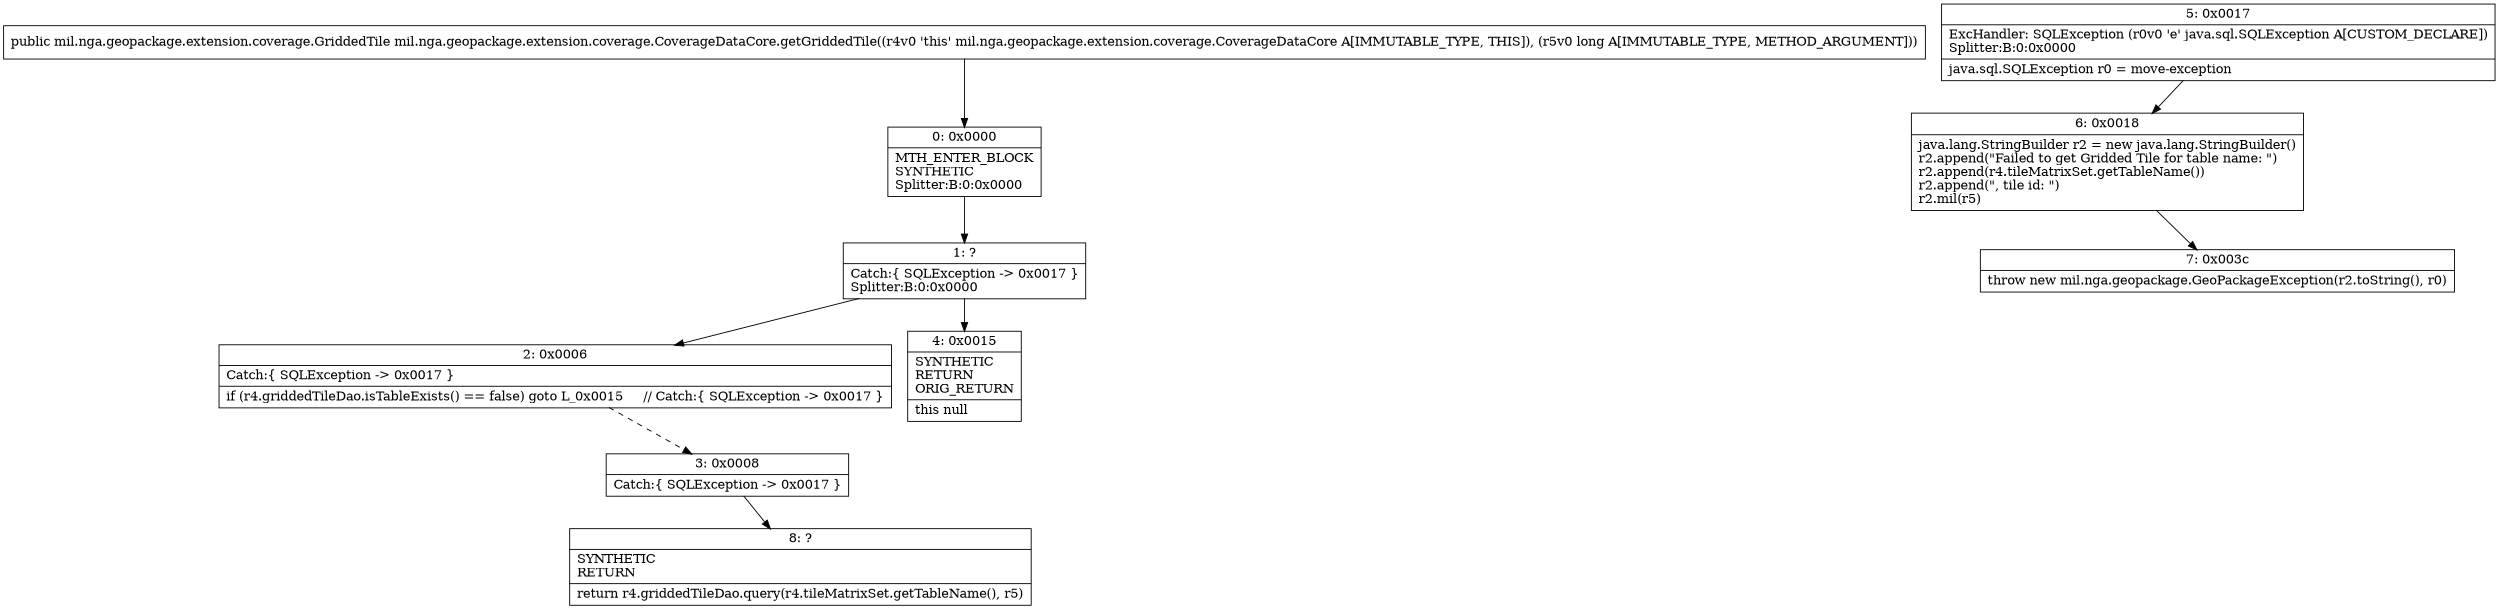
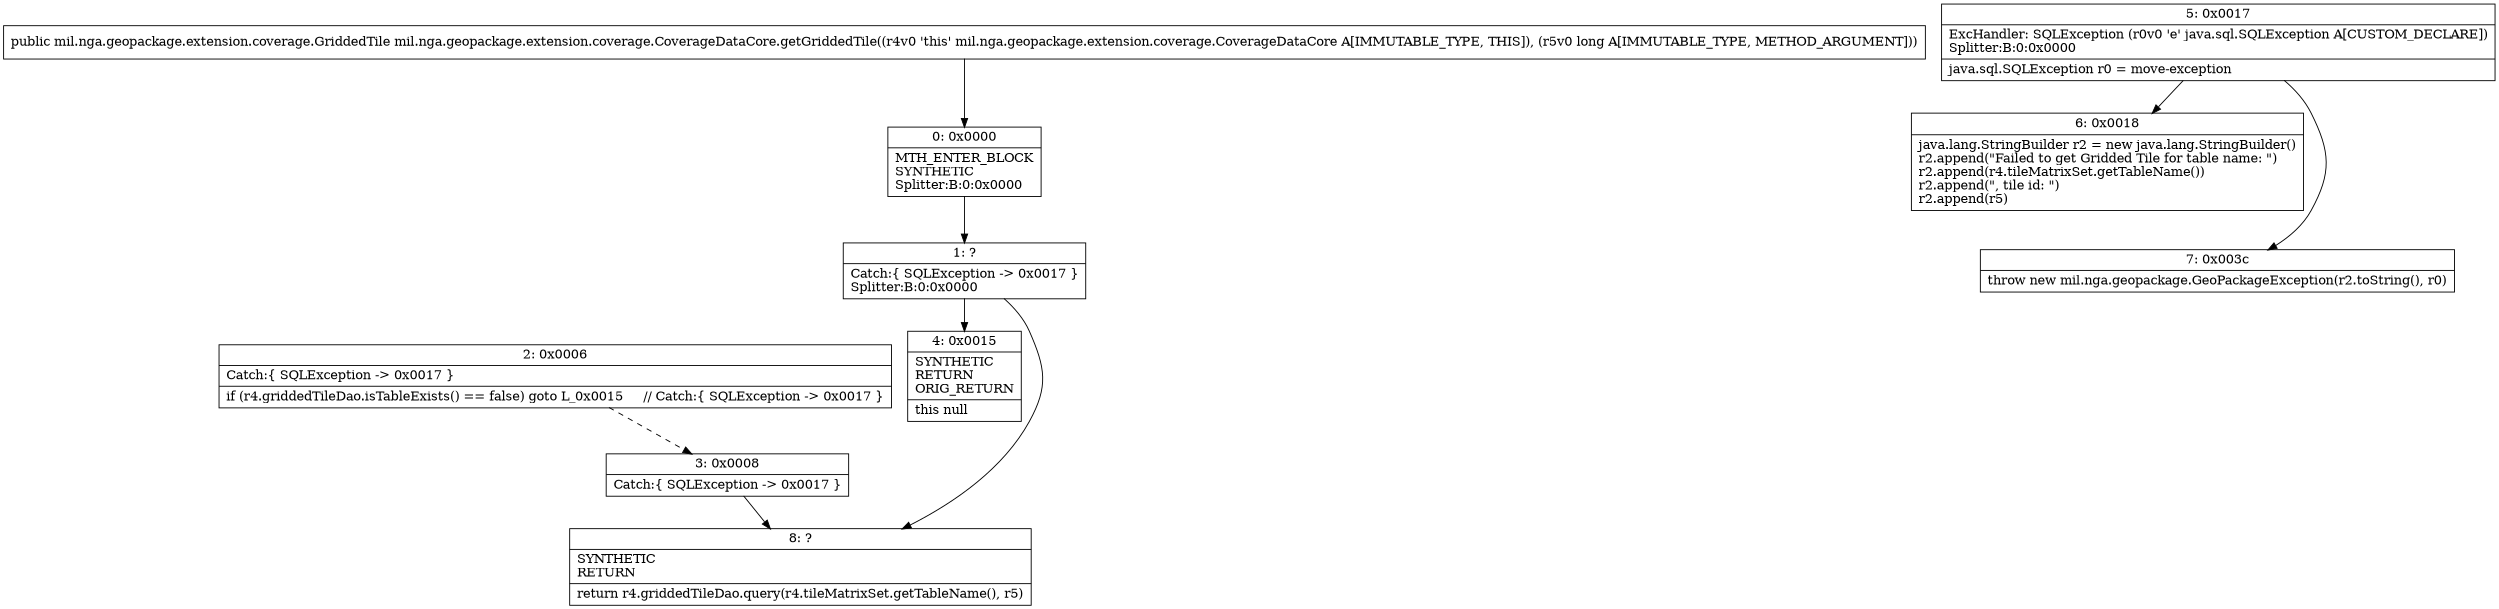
(1950, 199) -> (1964, 199)
(2173, 227) -> (2326, 166)
(771, 321) -> (1023, 431)
